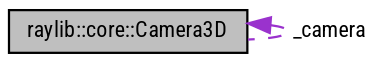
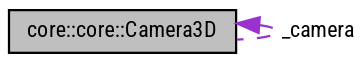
(128, 31) -> (123, 31)
